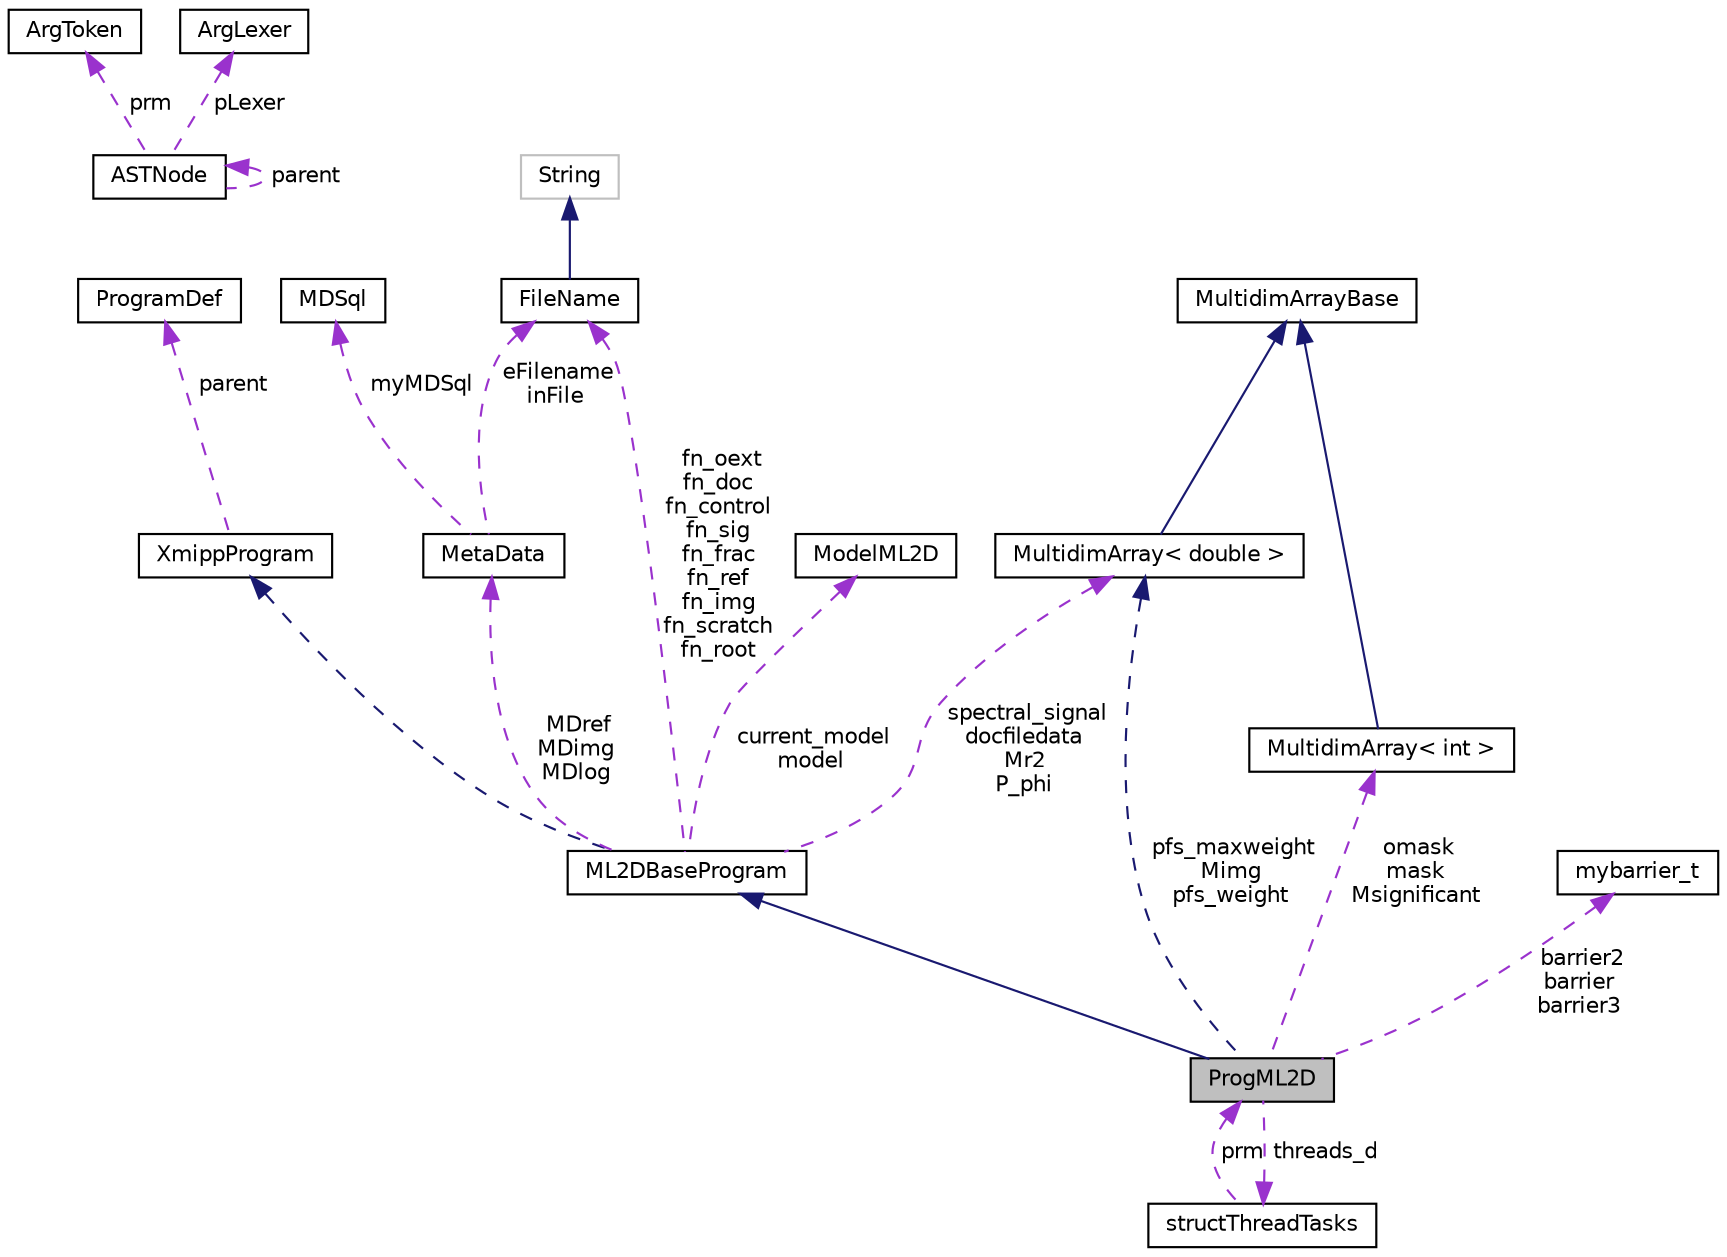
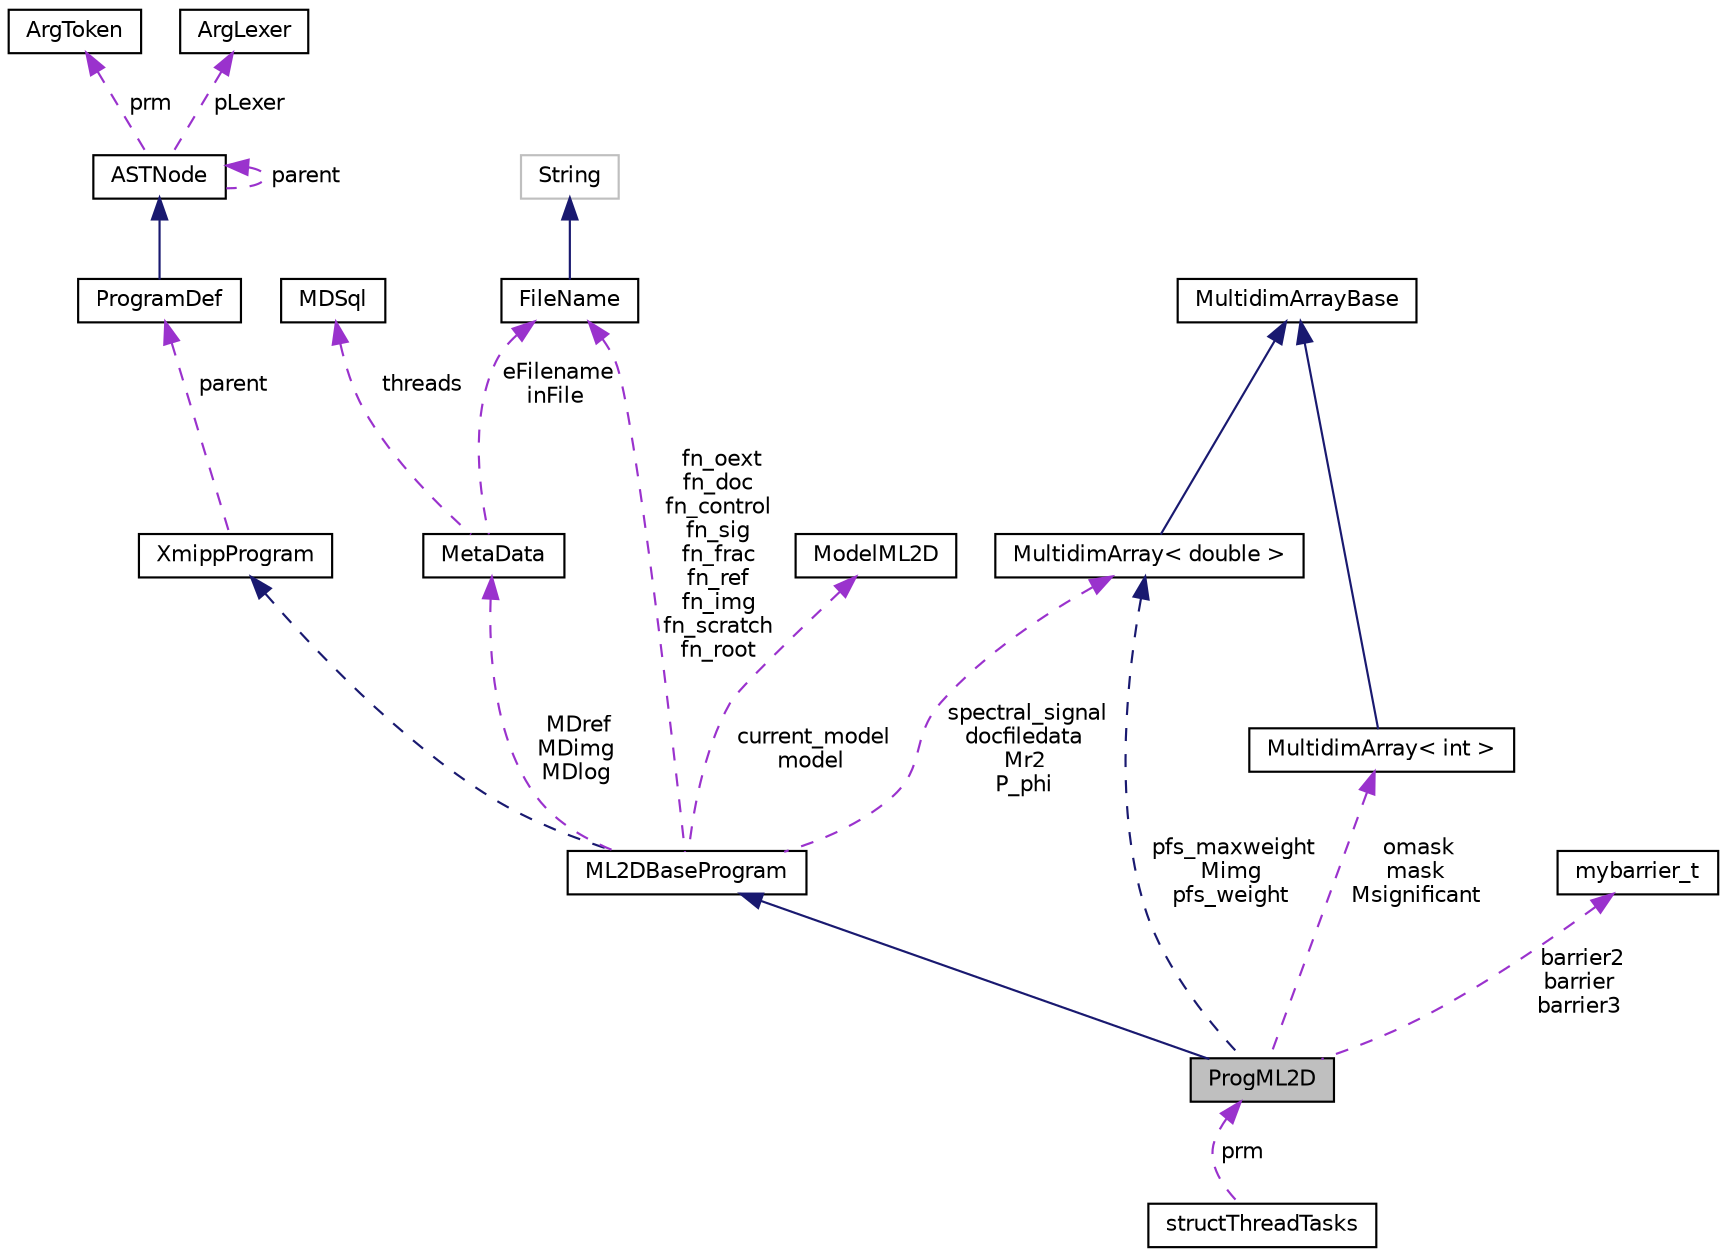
none -> (160, 250)
(419, 385) -> (419, 385)
(1265, 1142) -> none
